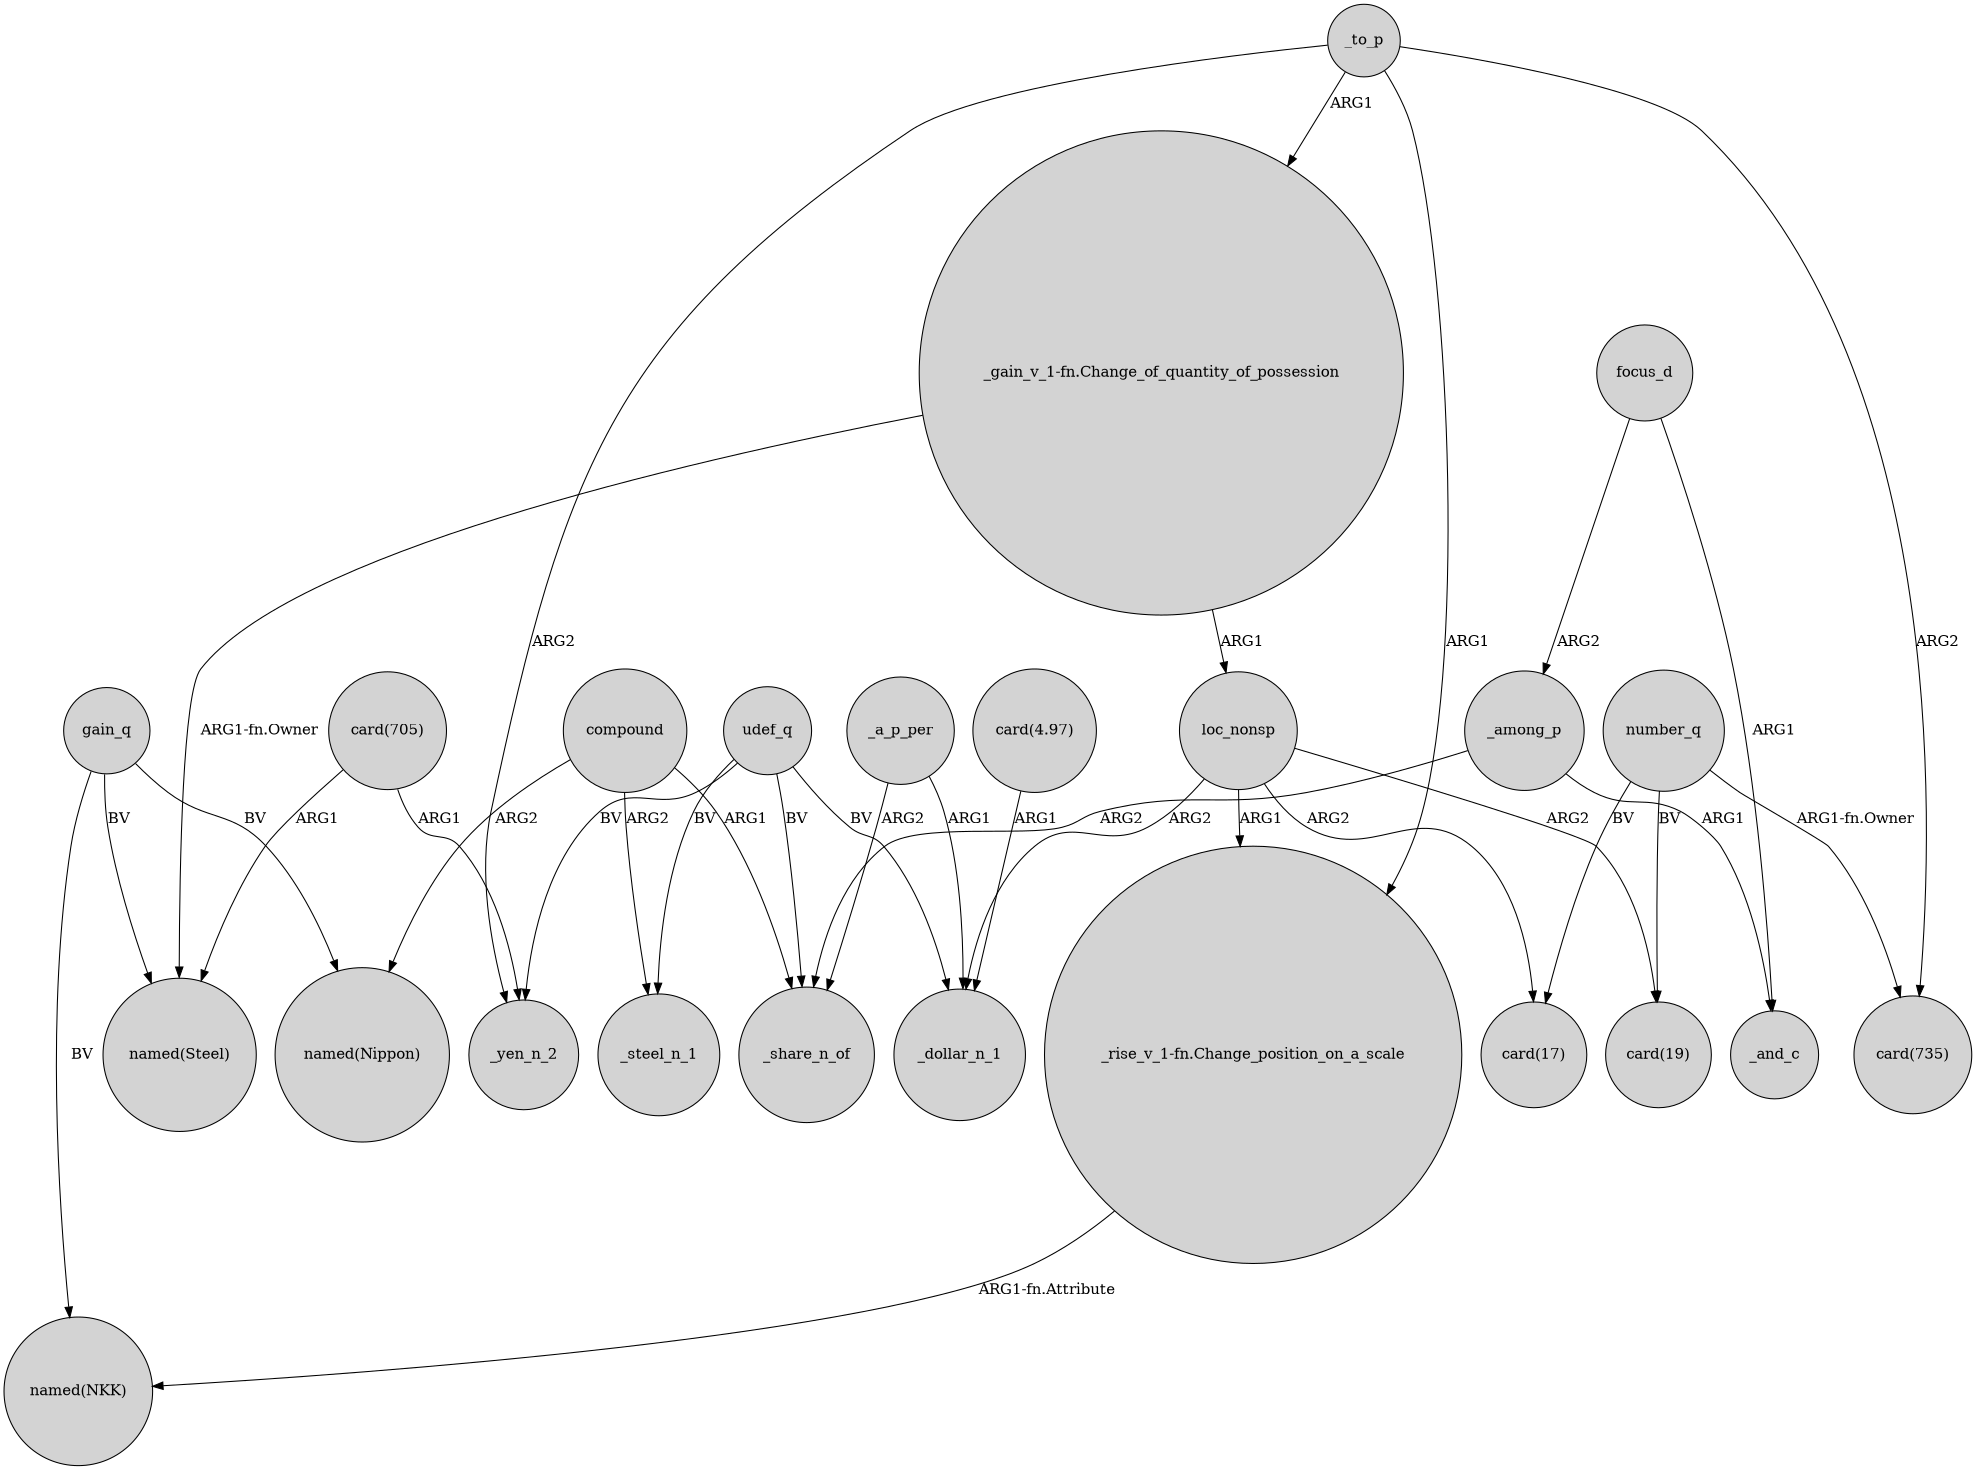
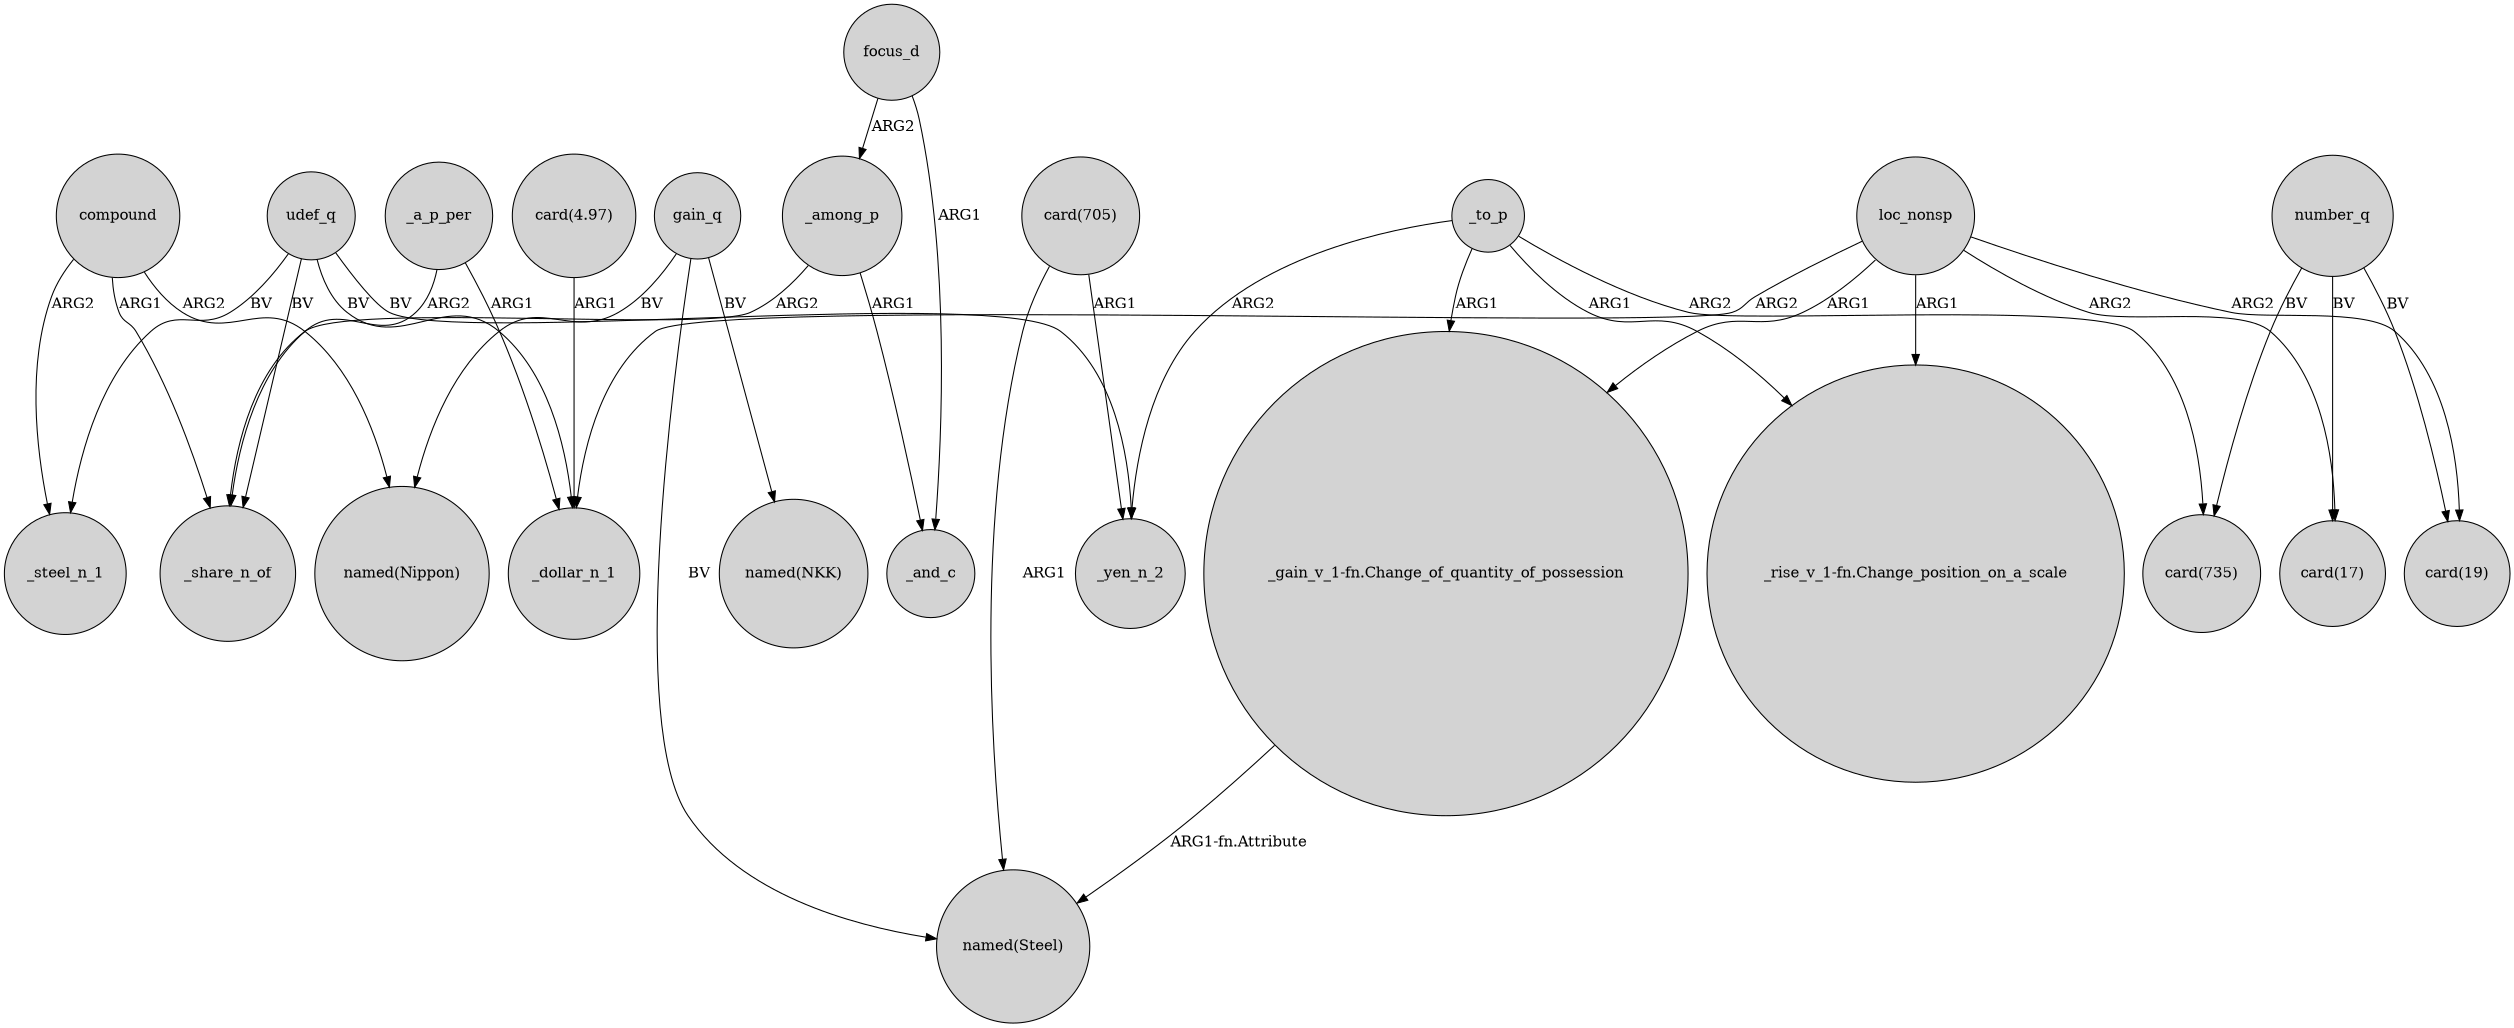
(1218, 636) -> (1724, 323)
(260, 731) -> (1239, 843)
(1856, 819) -> (2296, 305)
(650, 1343) -> none
